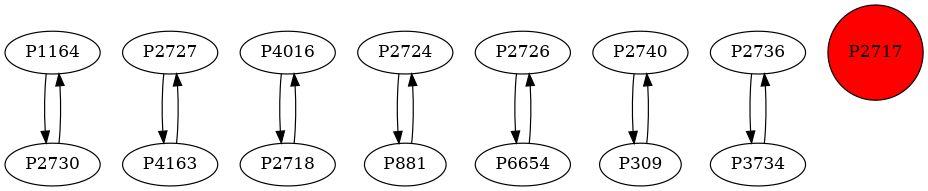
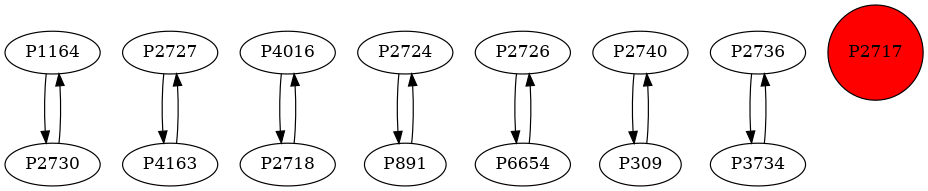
(405, 165) -> (405, 165)
